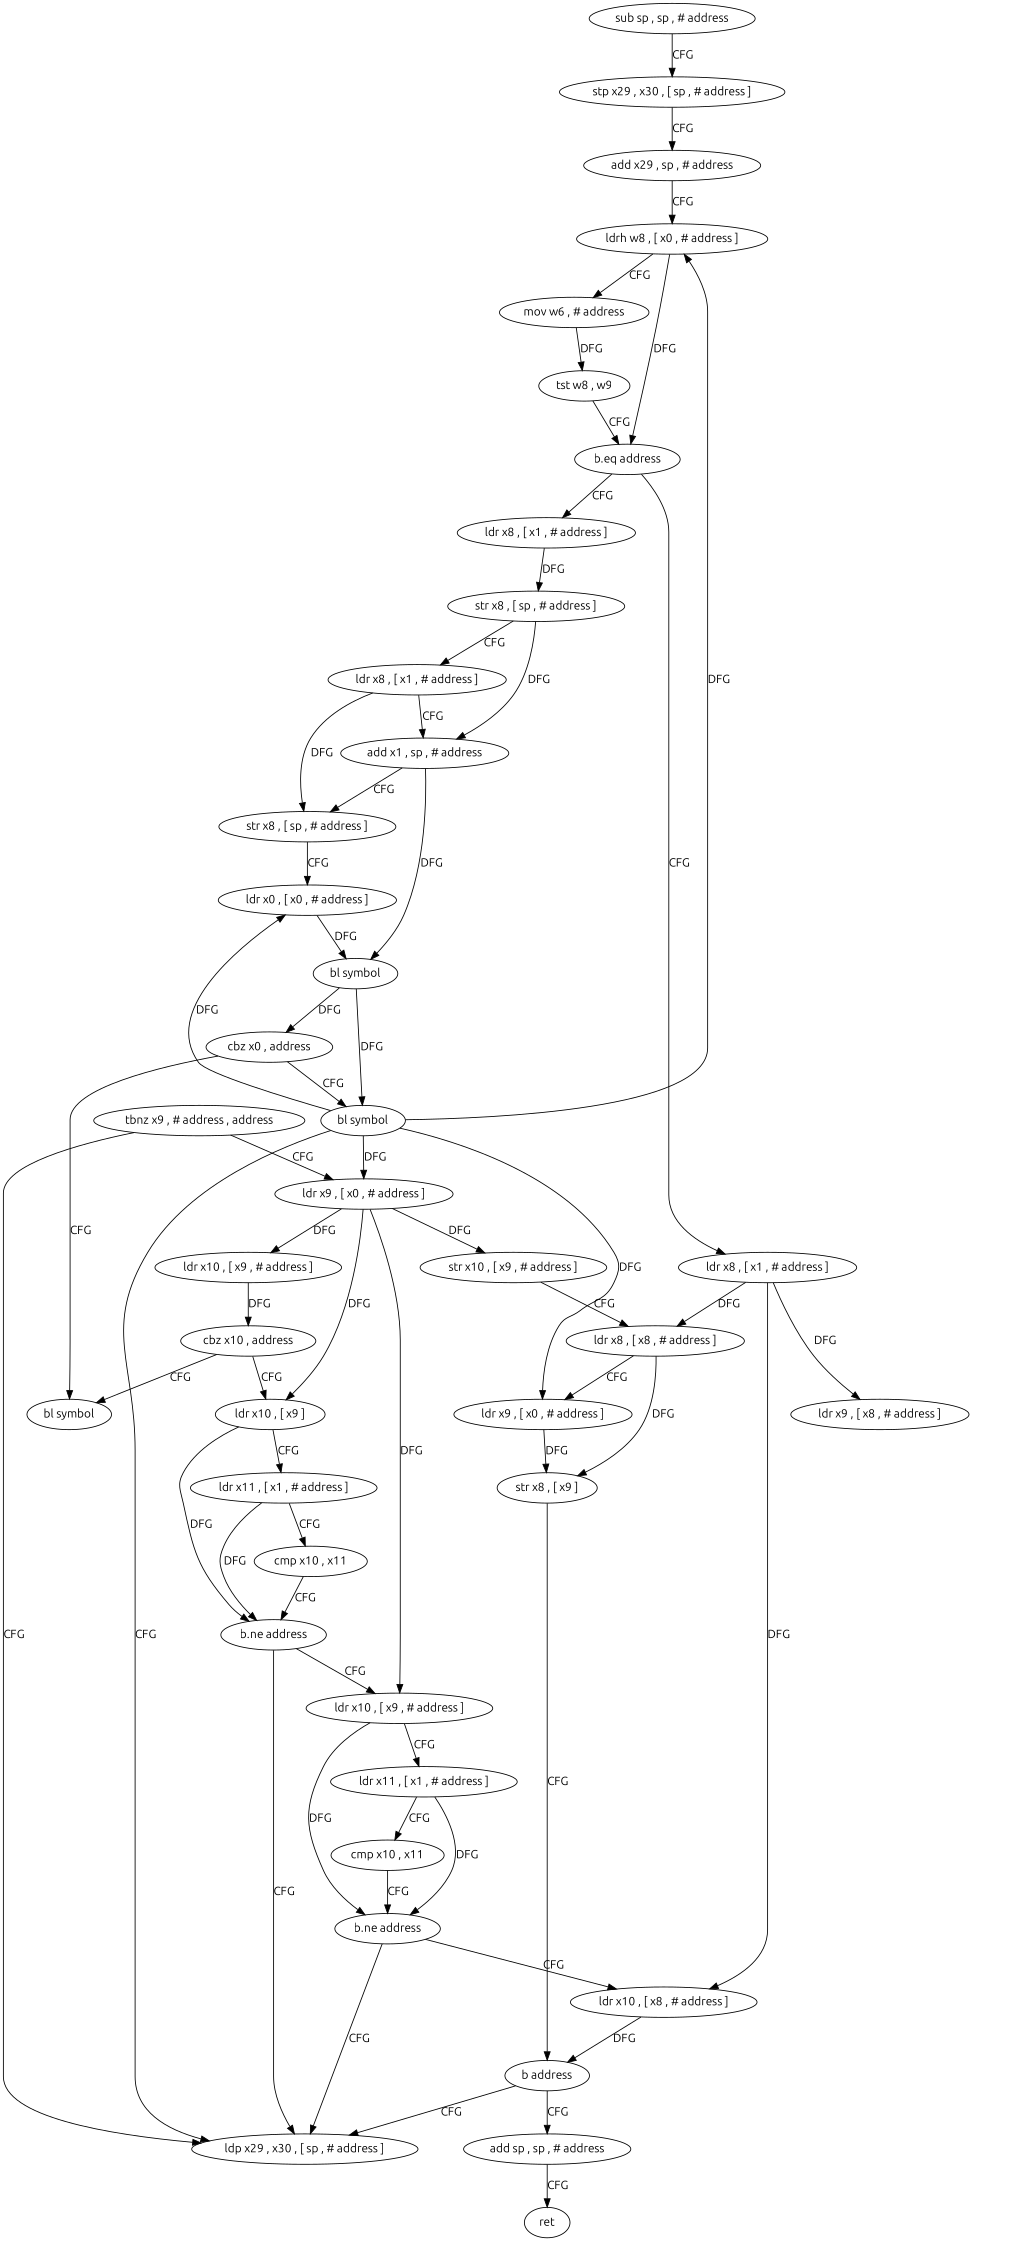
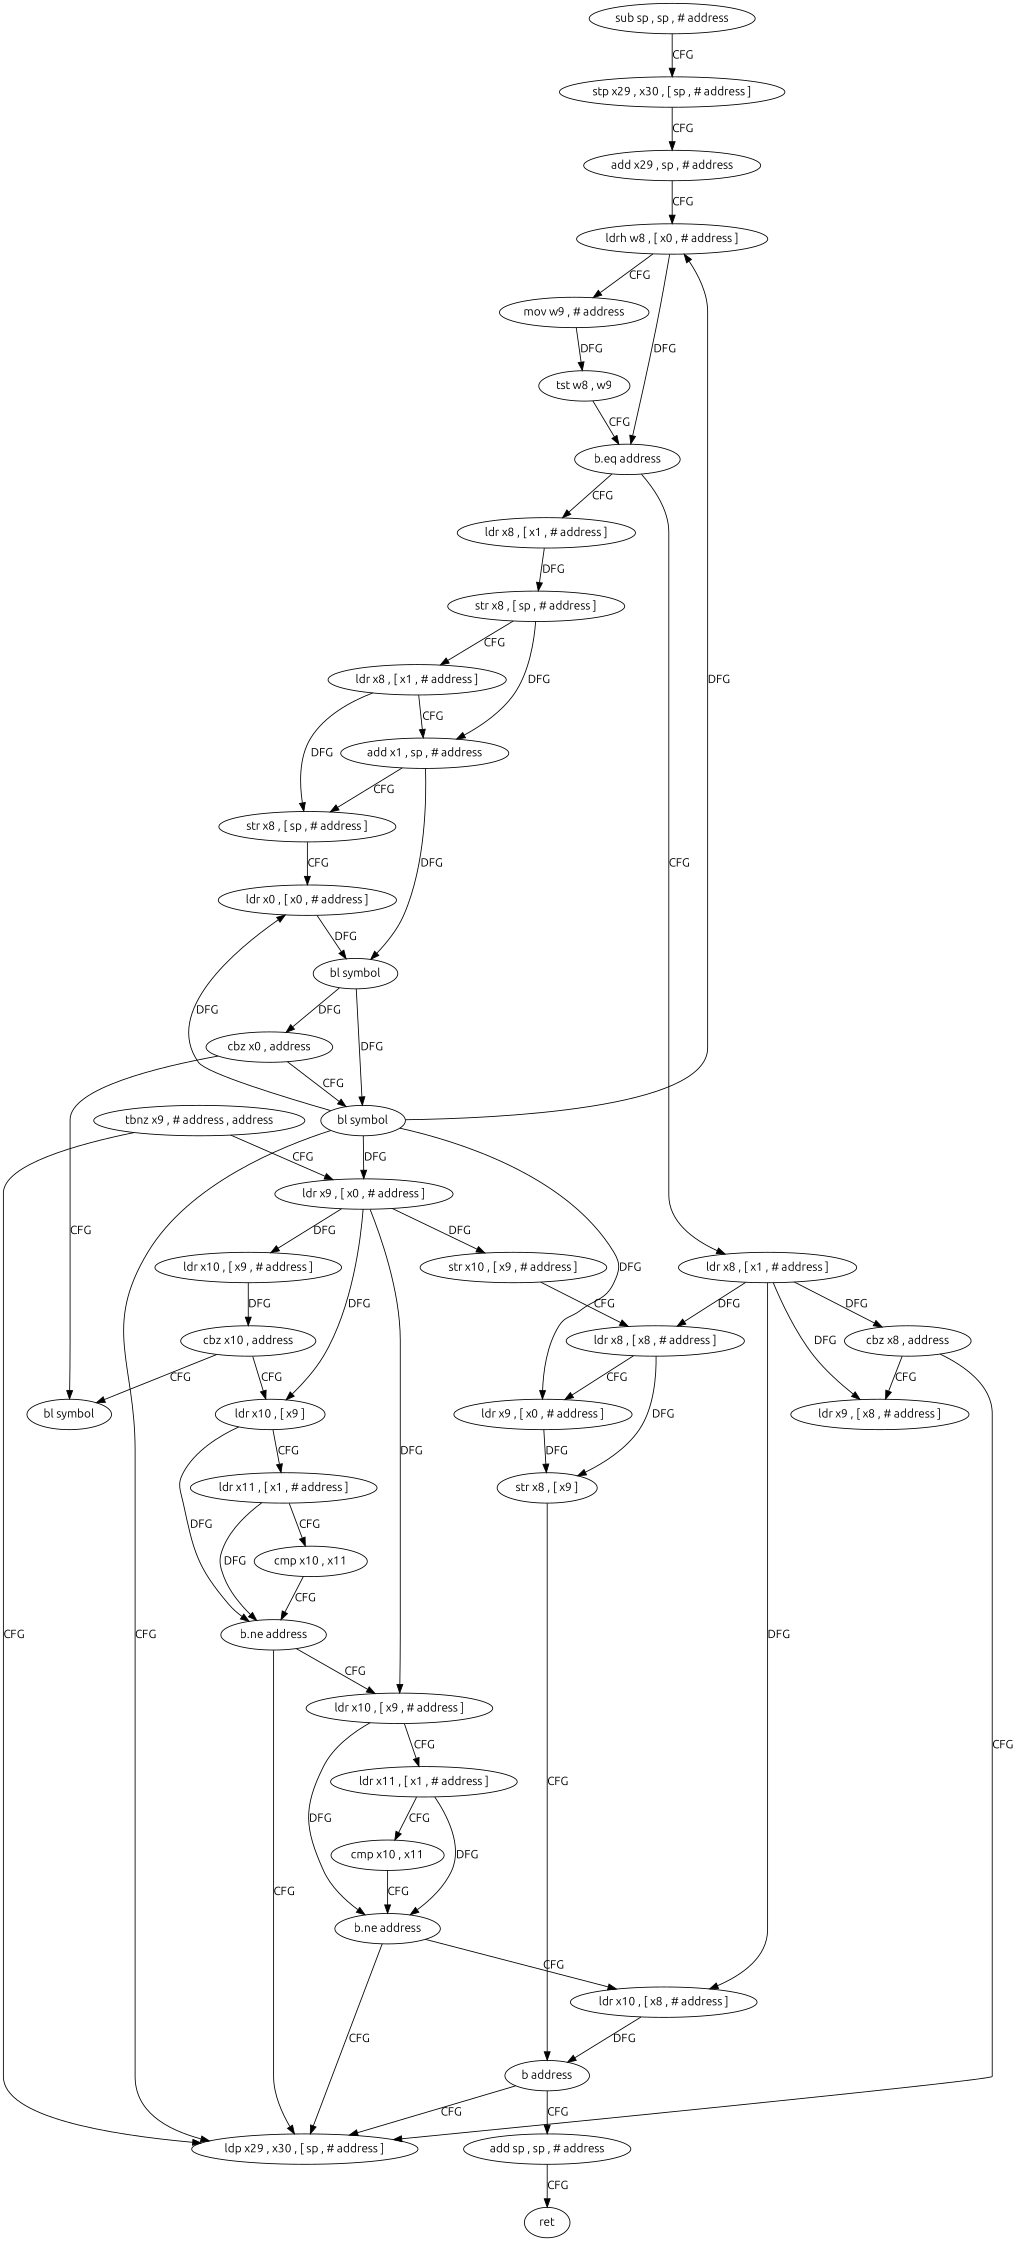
(574, 312) -> (574, 312)
none -> (908, 1341)
